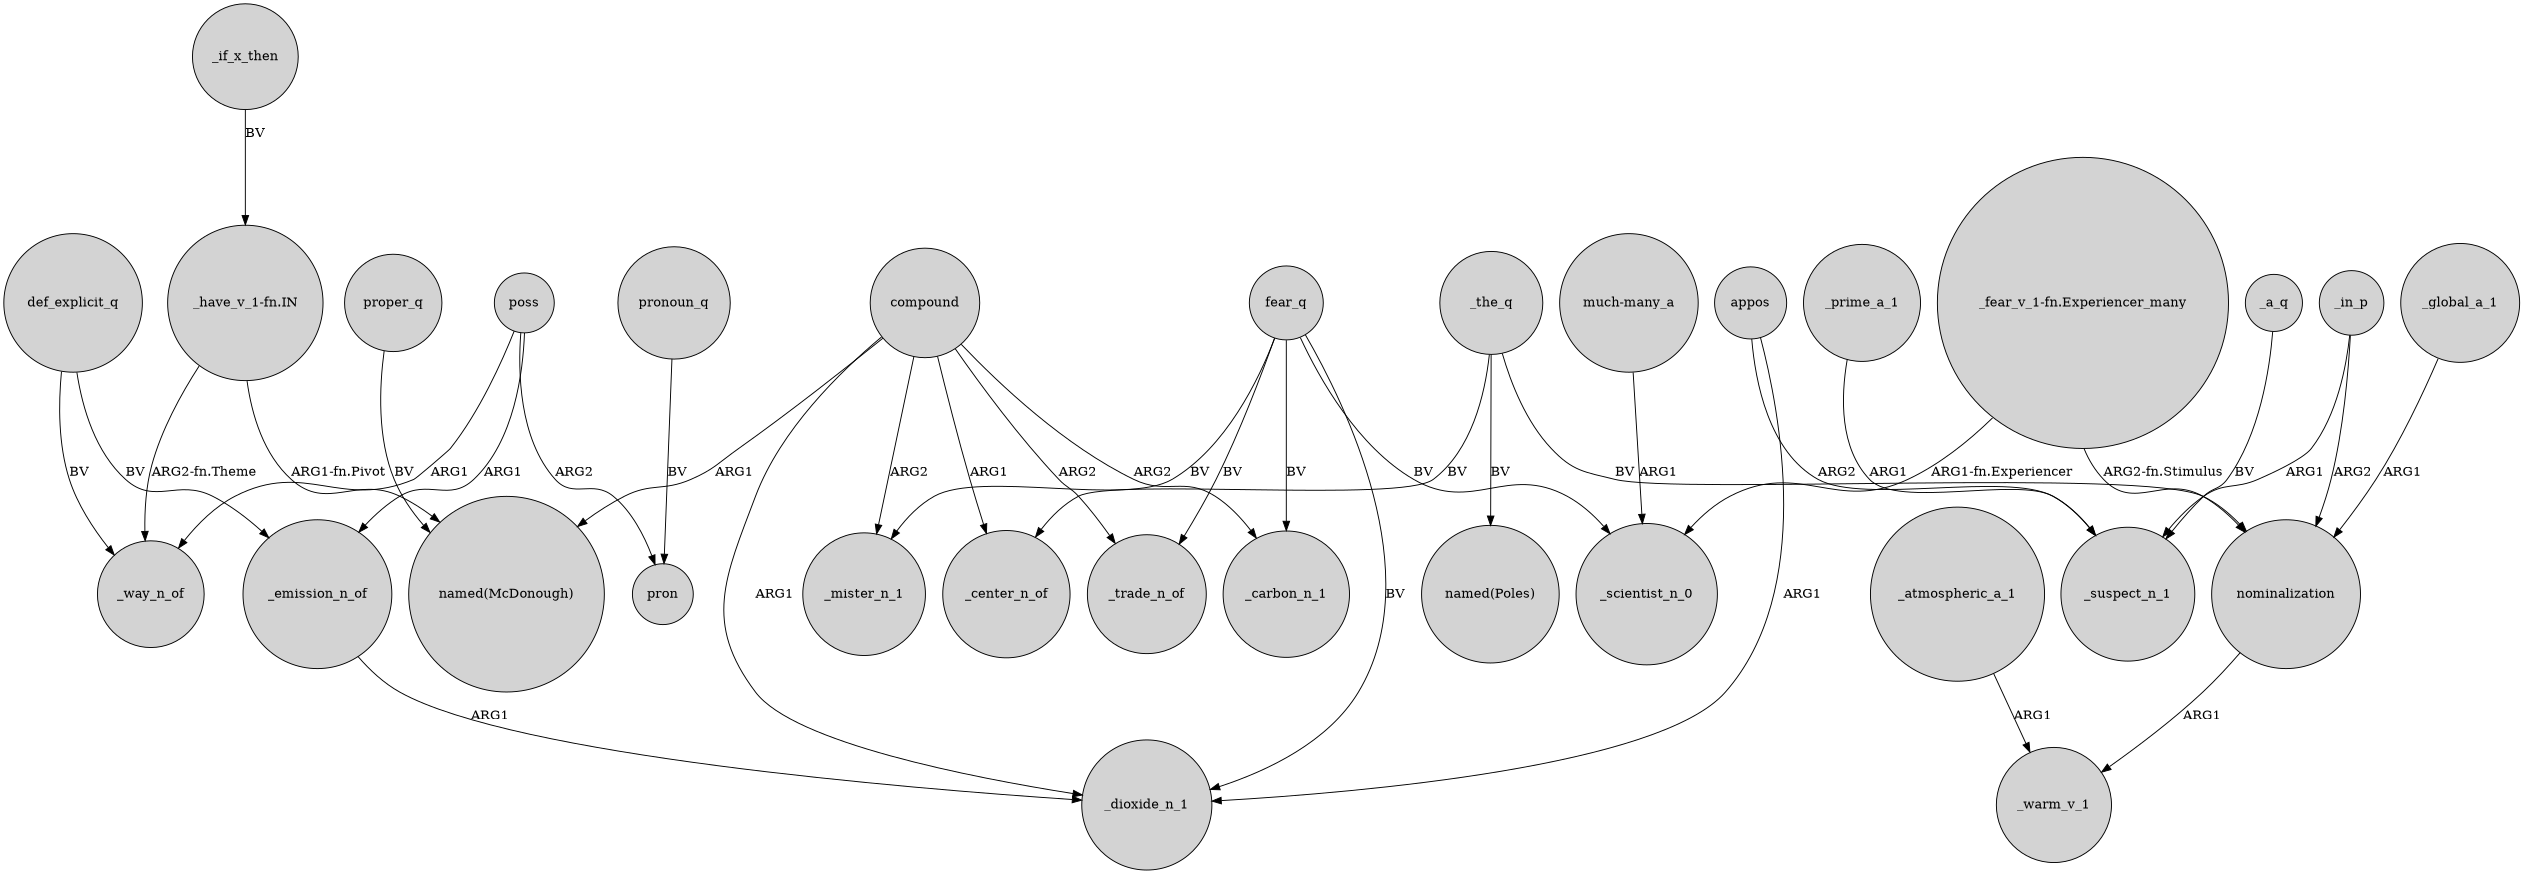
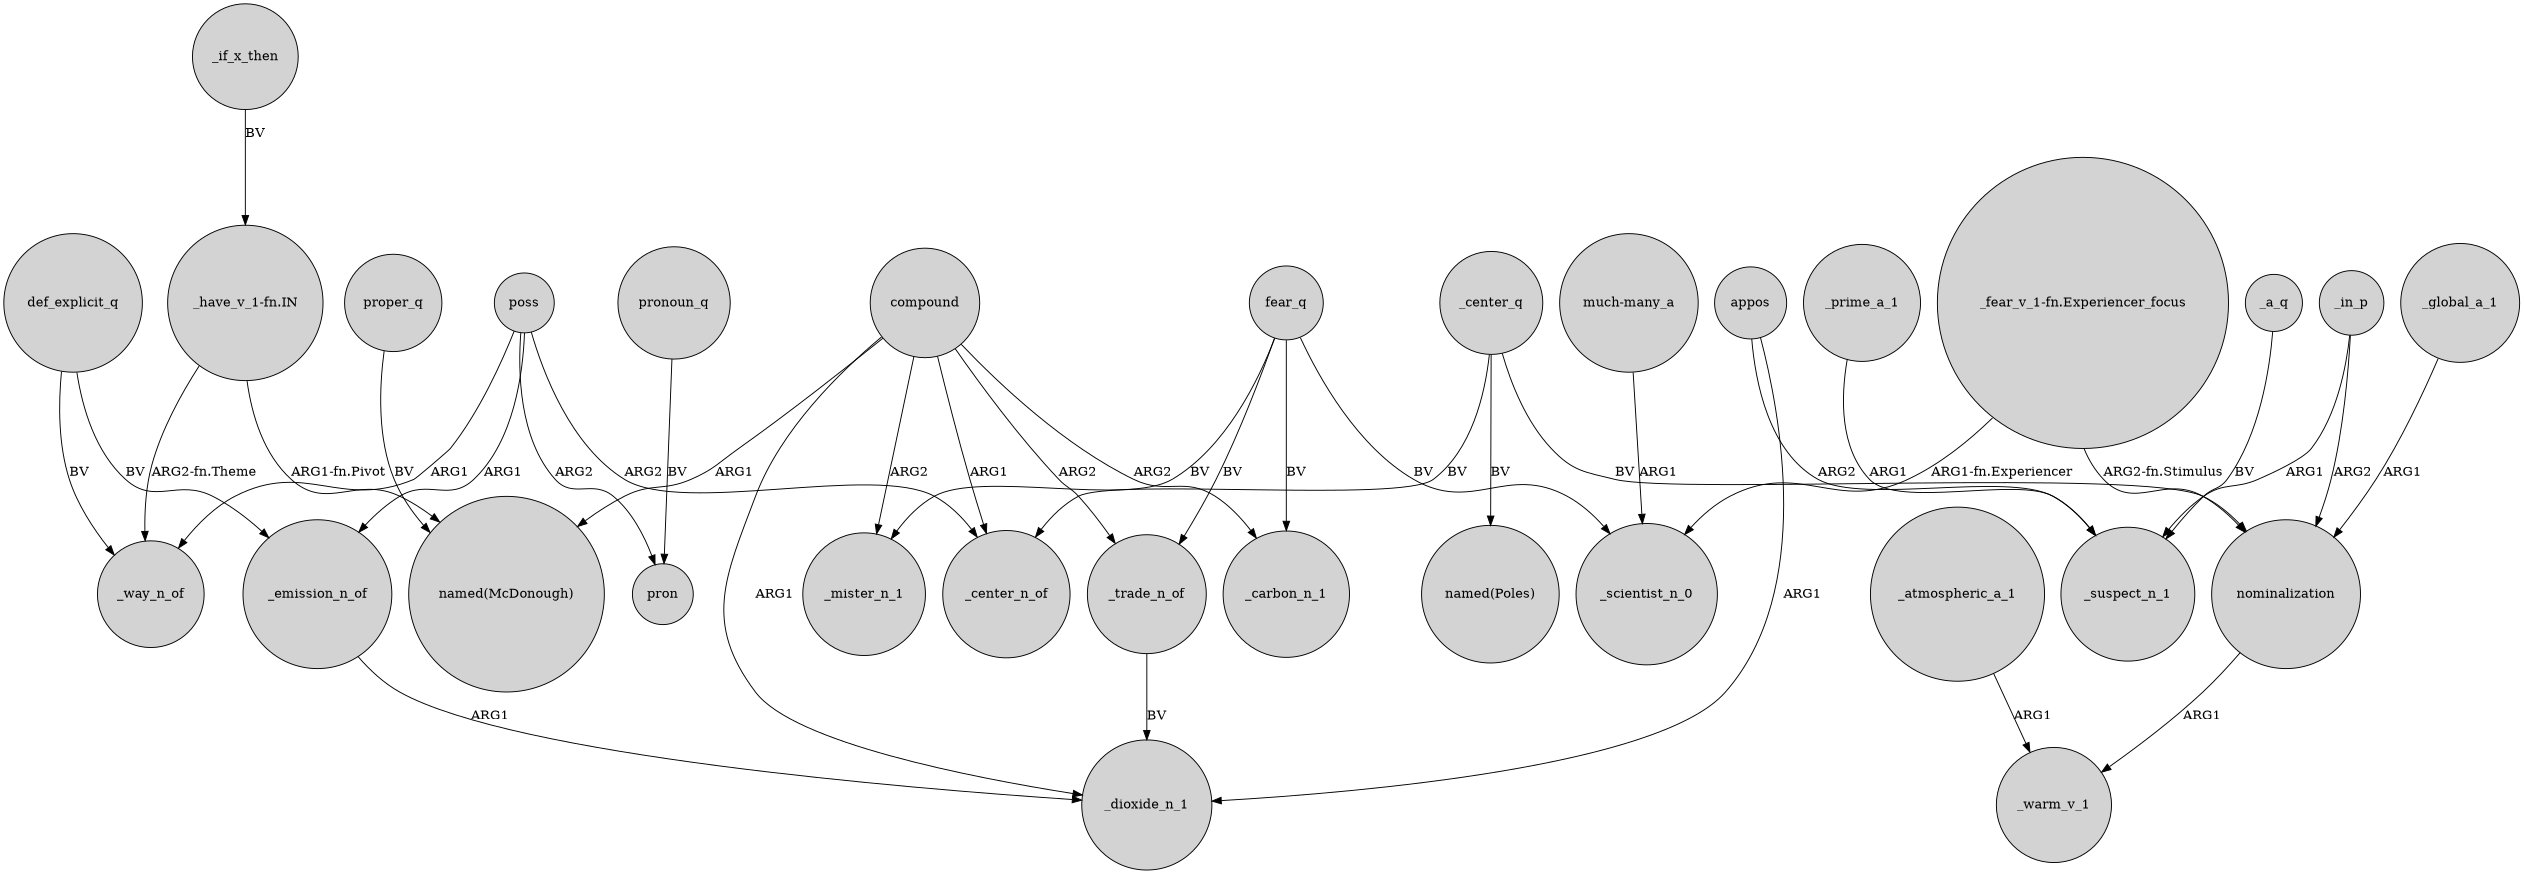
(1491, 303) -> (1491, 303)
(2083, 303) -> (2083, 303)
none -> (715, 492)
(1385, 594) -> (1147, 692)
